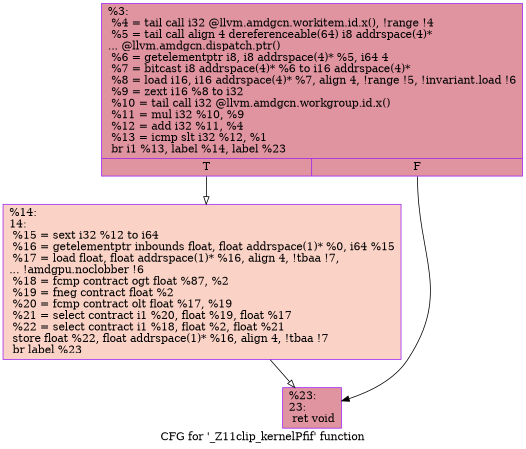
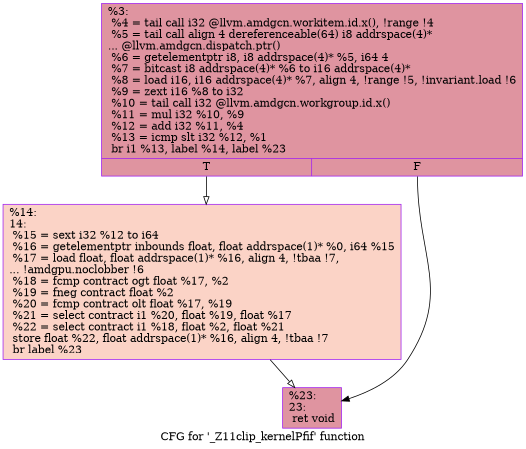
(119, 281) -> (119, 281)
